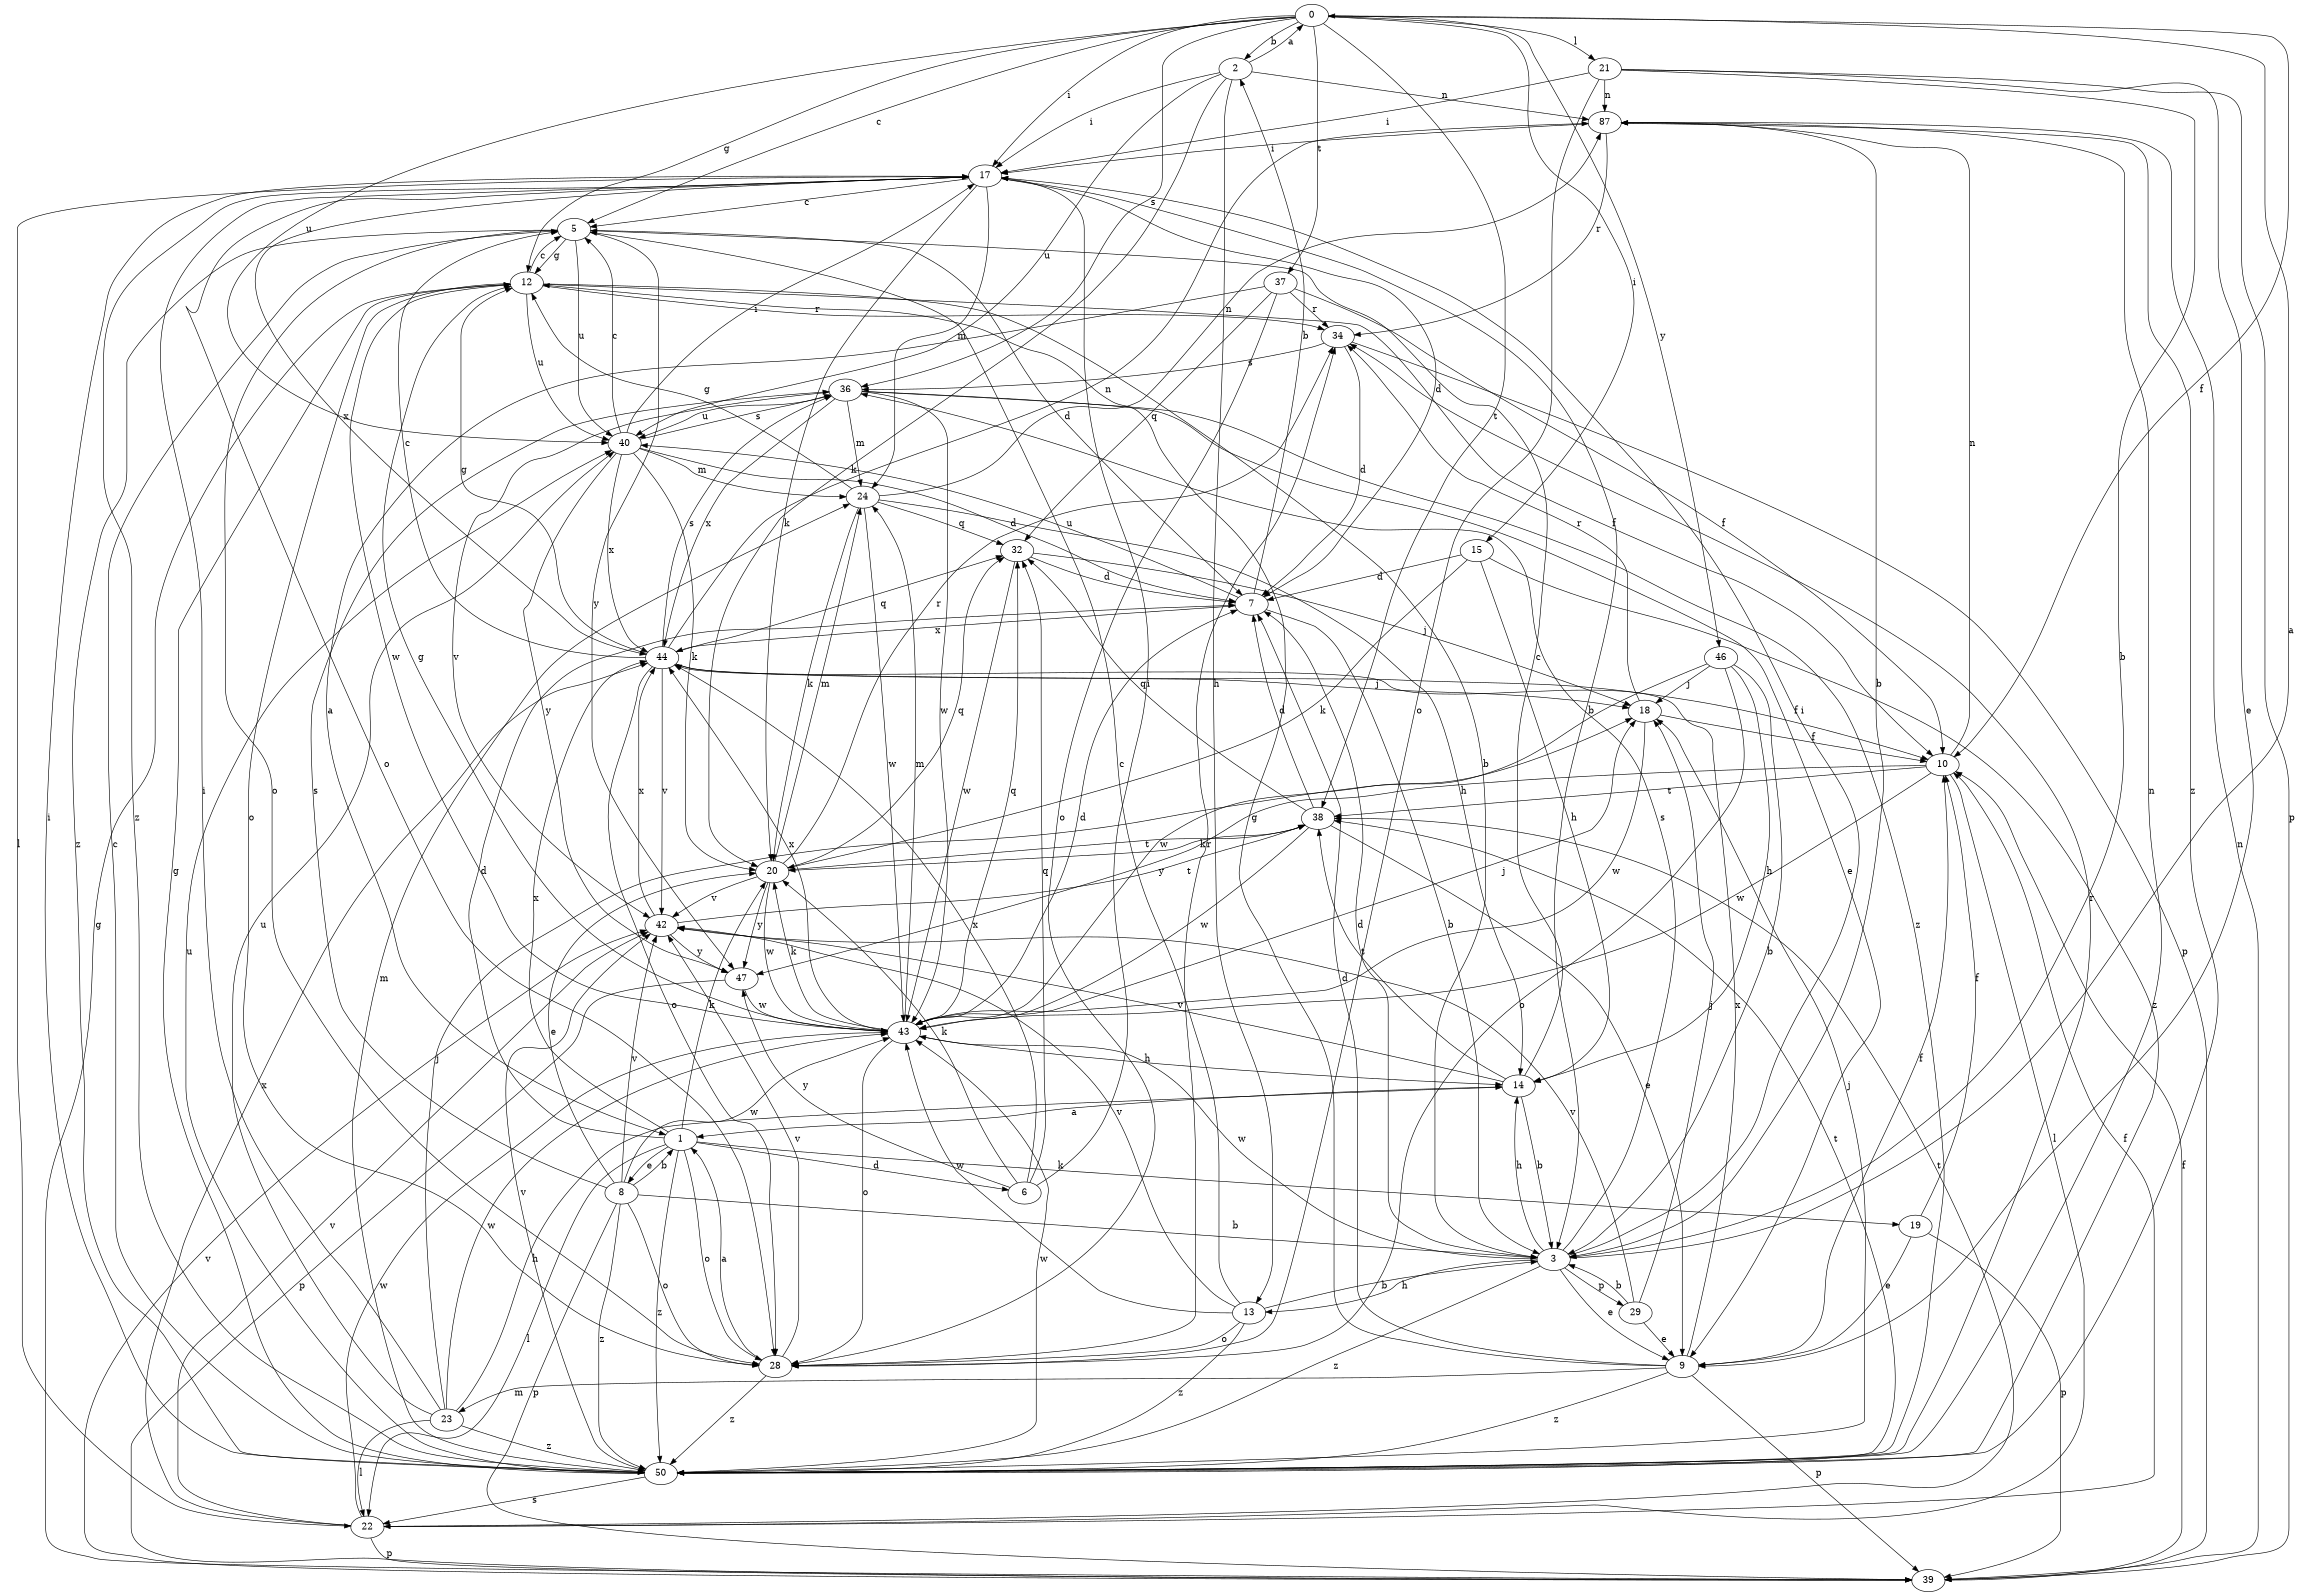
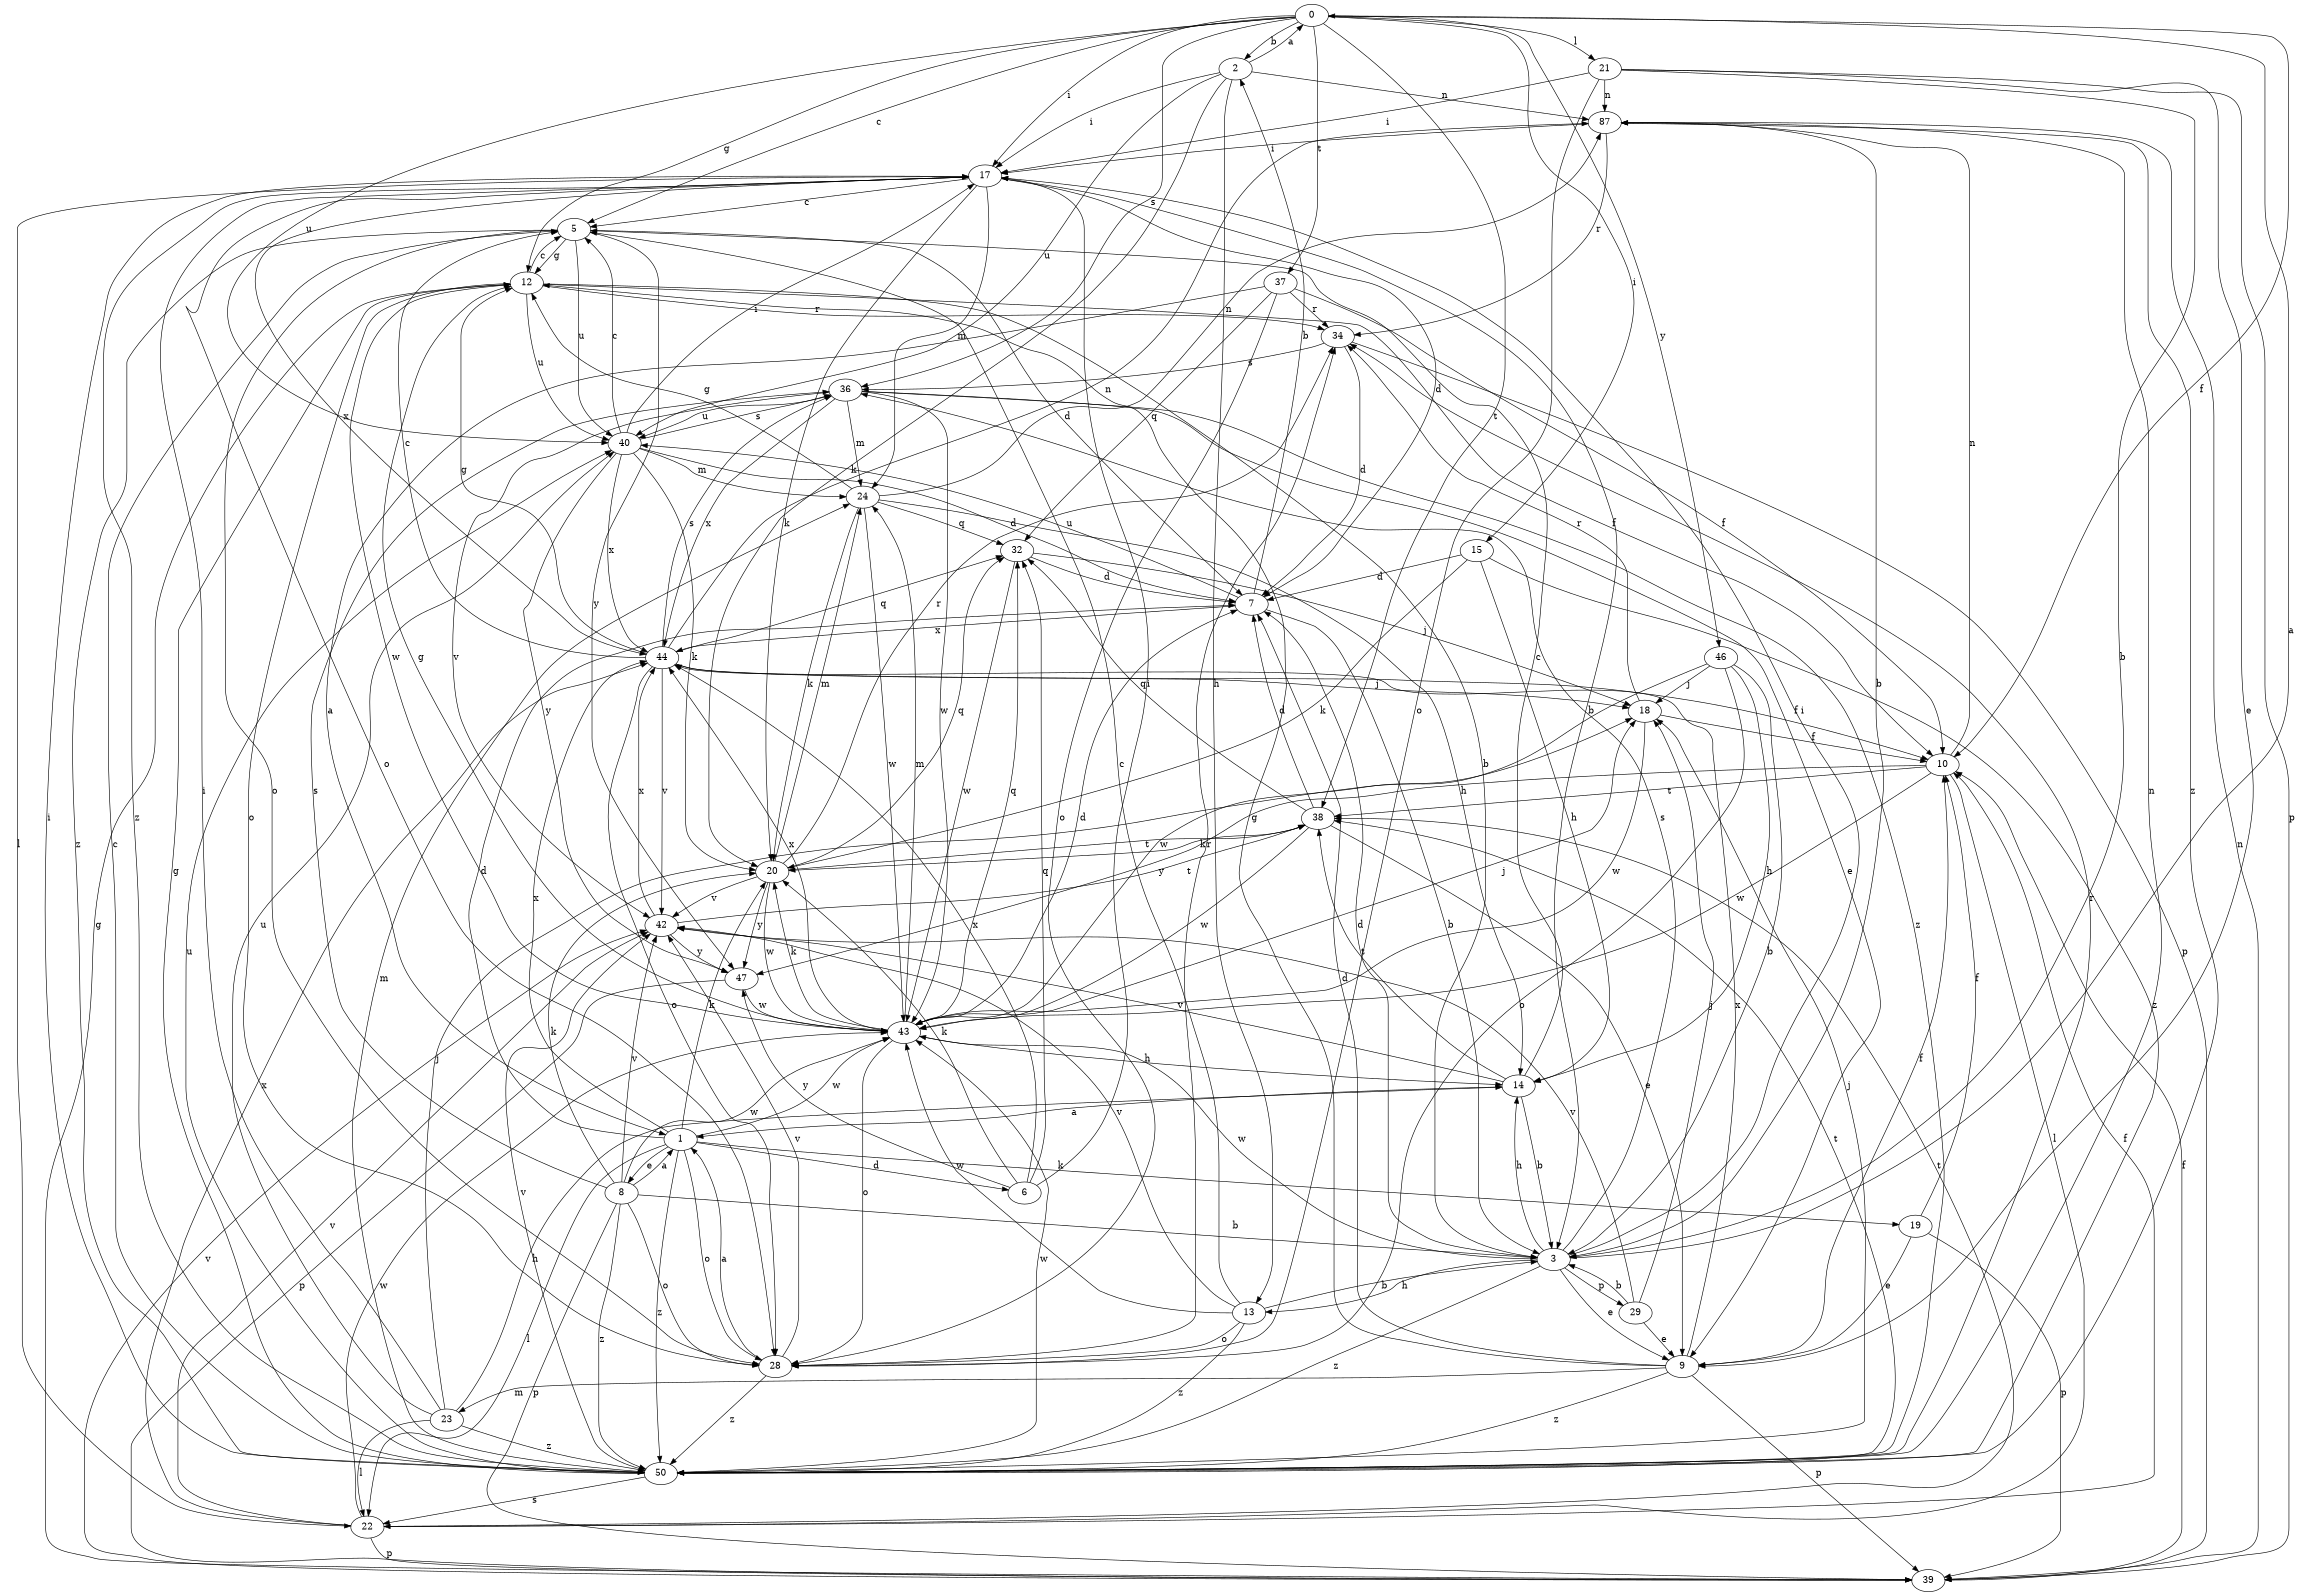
(554, 1032) -> (554, 1032)
(560, 1136) -> (799, 1104)
(664, 1166) -> (664, 1166)
